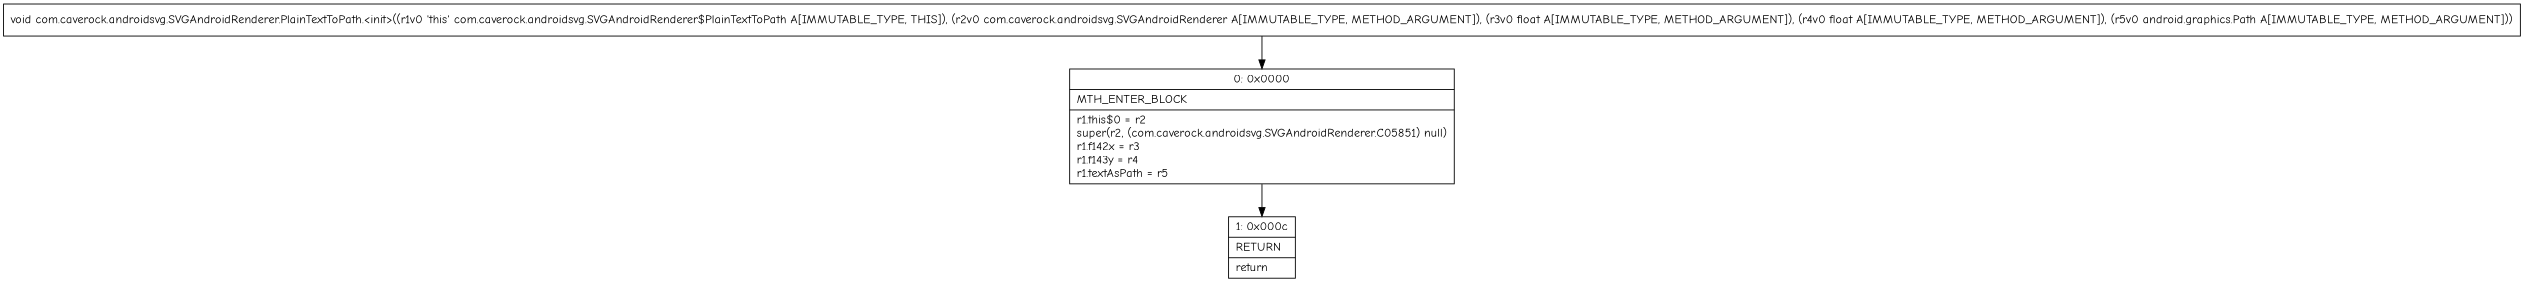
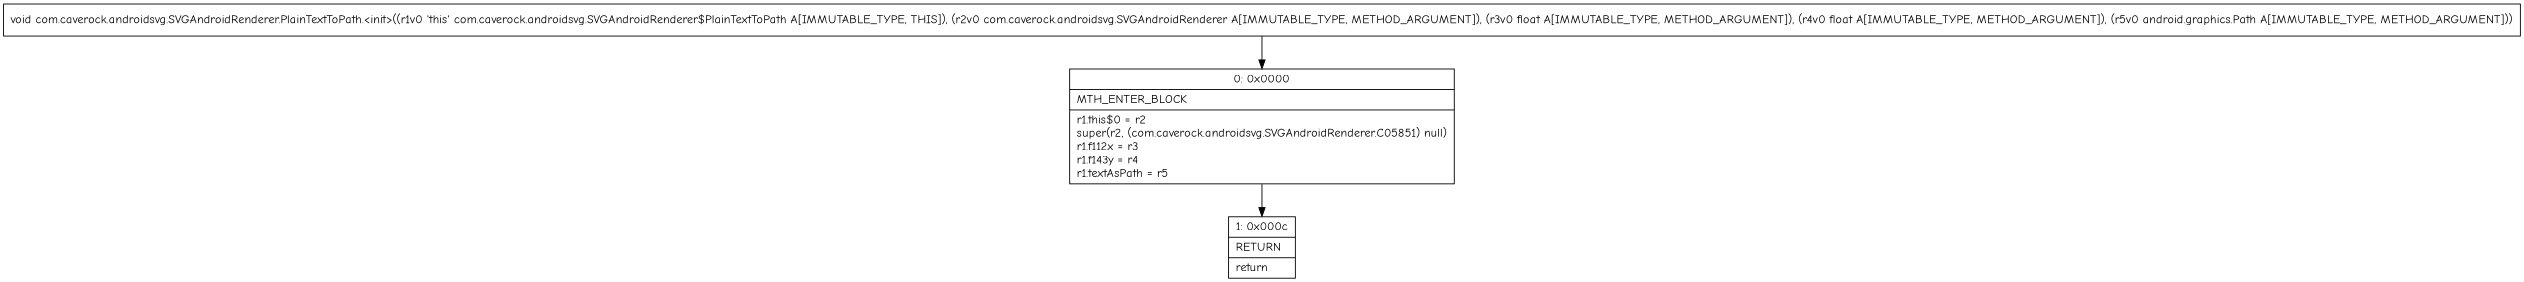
(1108, 146) -> (1108, 146)
